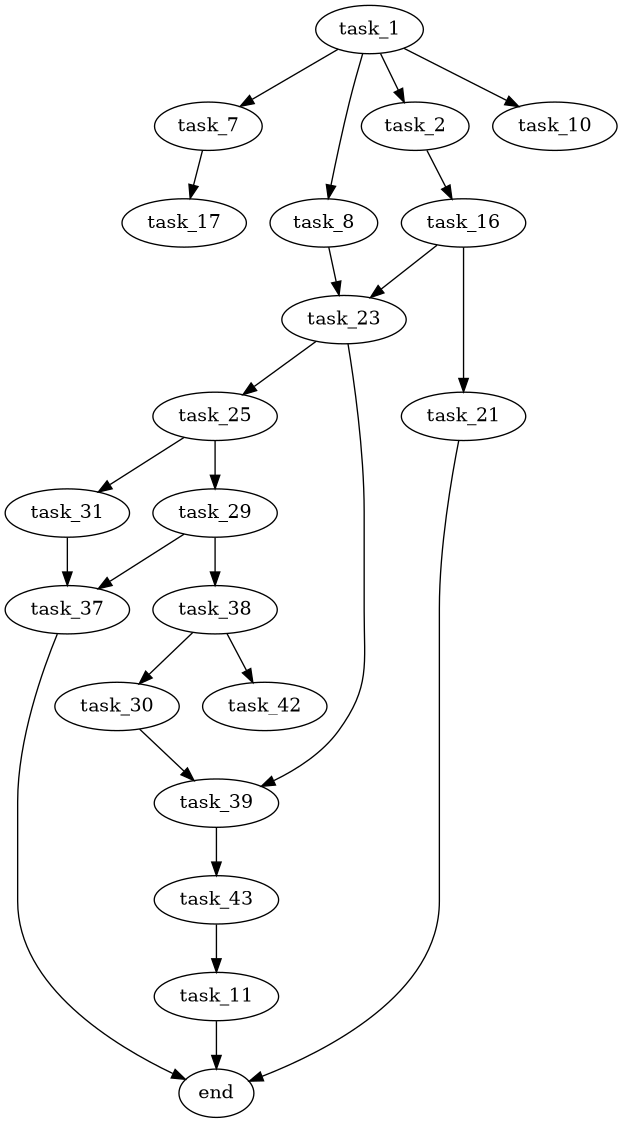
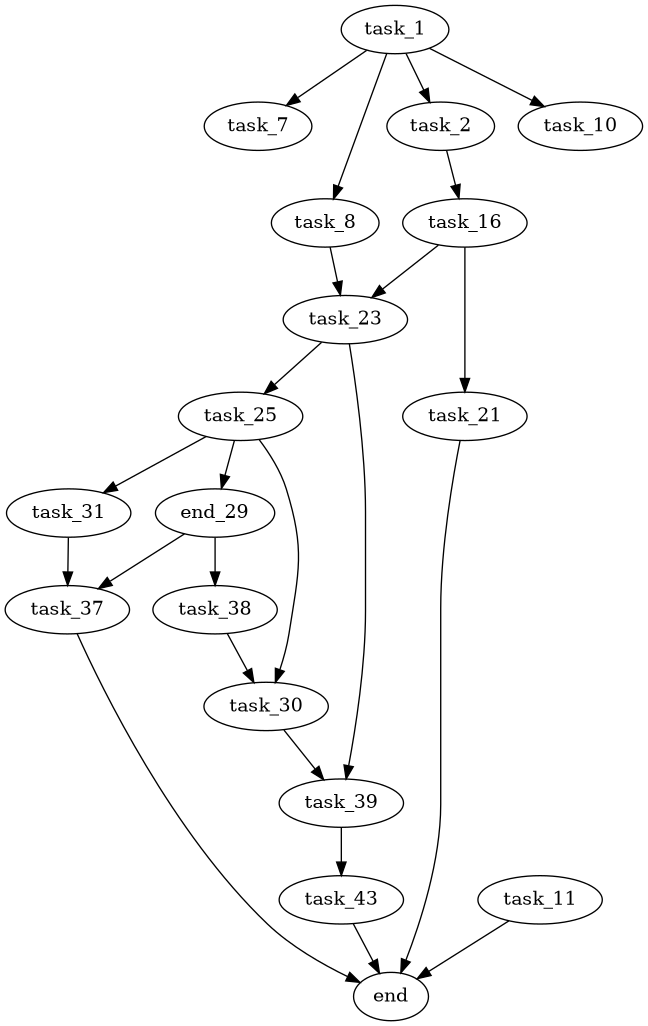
(184, 223) -> none
(215, 513) -> (215, 513)
none -> (298, 551)
(265, 706) -> none
(216, 942) -> (363, 943)
